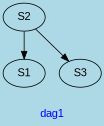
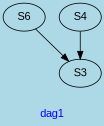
(24, 17) -> (24, 17)
none -> (80, 17)
(24, 73) -> none
